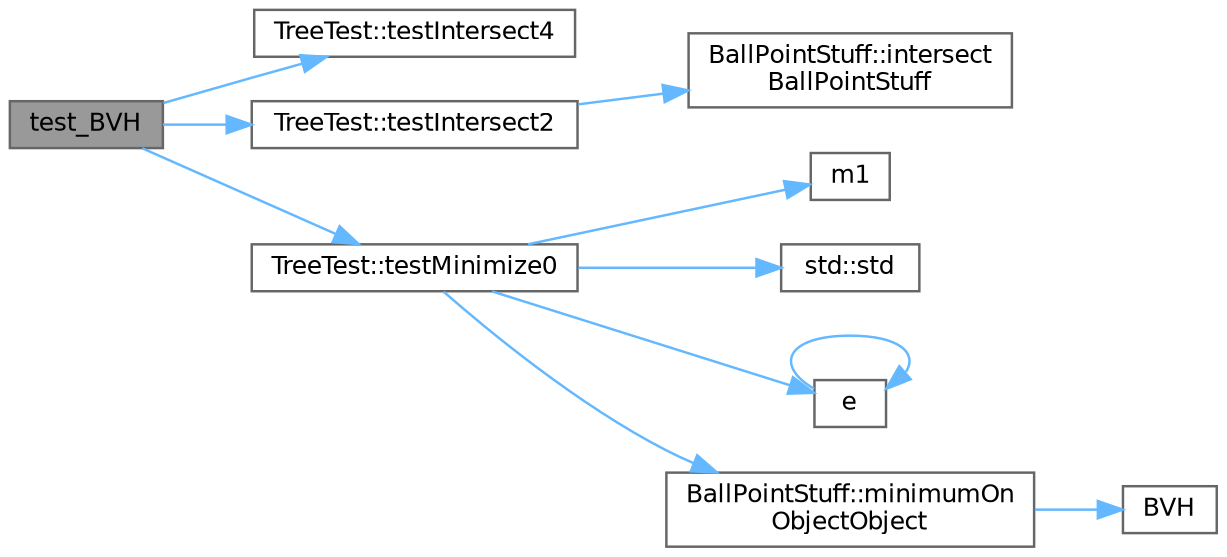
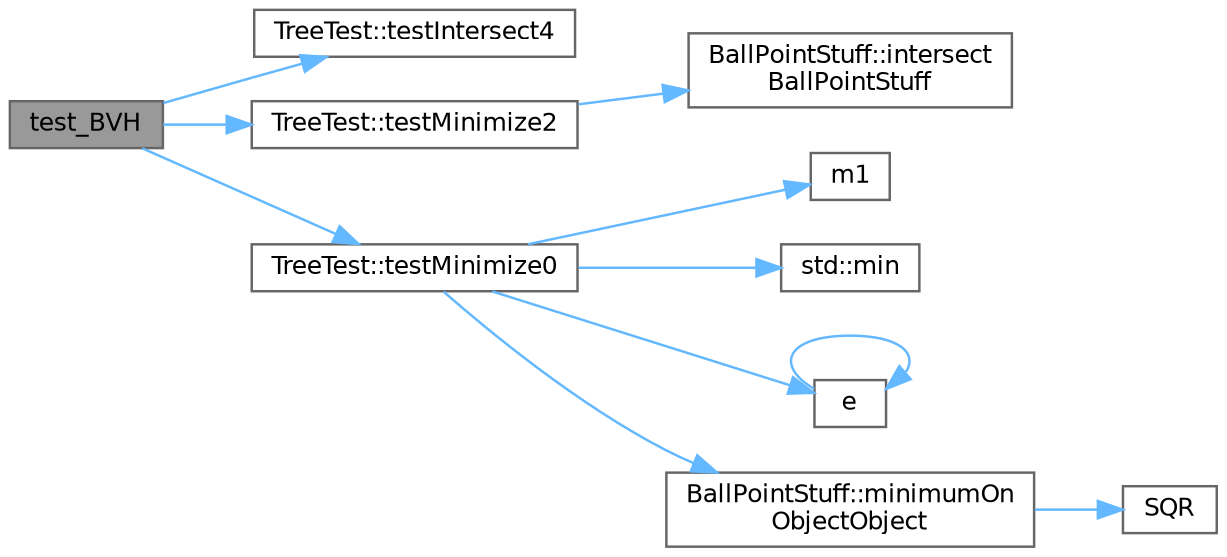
(415, 125) -> (415, 125)
(850, 268) -> (850, 268)
(1170, 510) -> (1170, 510)
